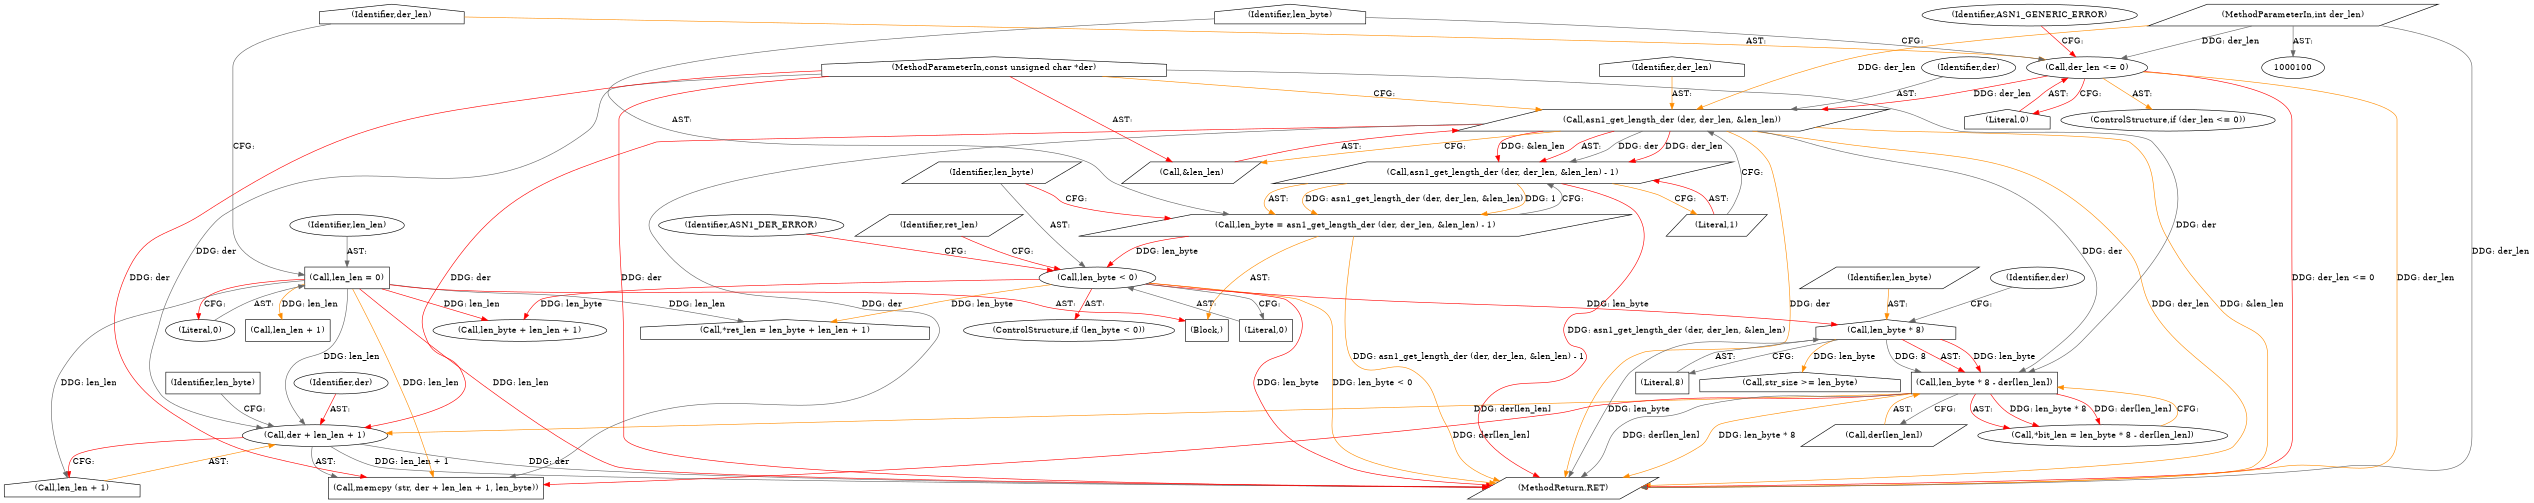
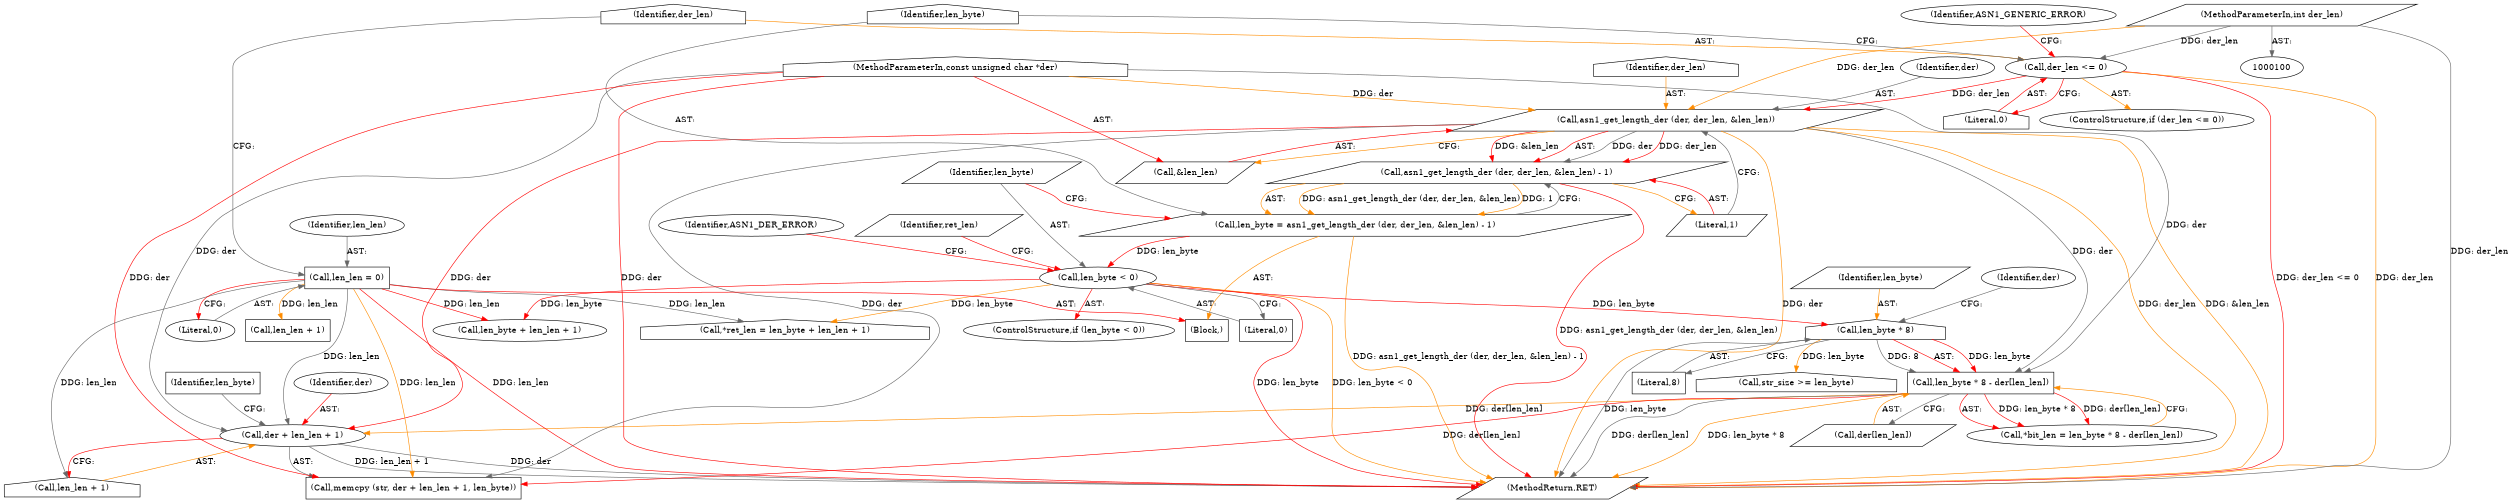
(1386, 94) -> (1373, 94)
